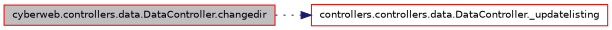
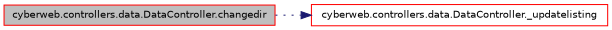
(460, 15) -> (460, 15)
